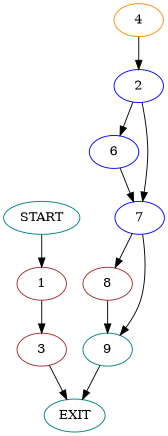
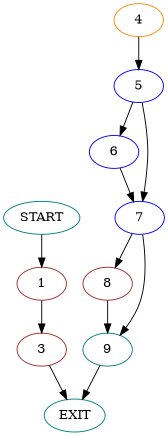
(139, 86) -> (139, 86)
